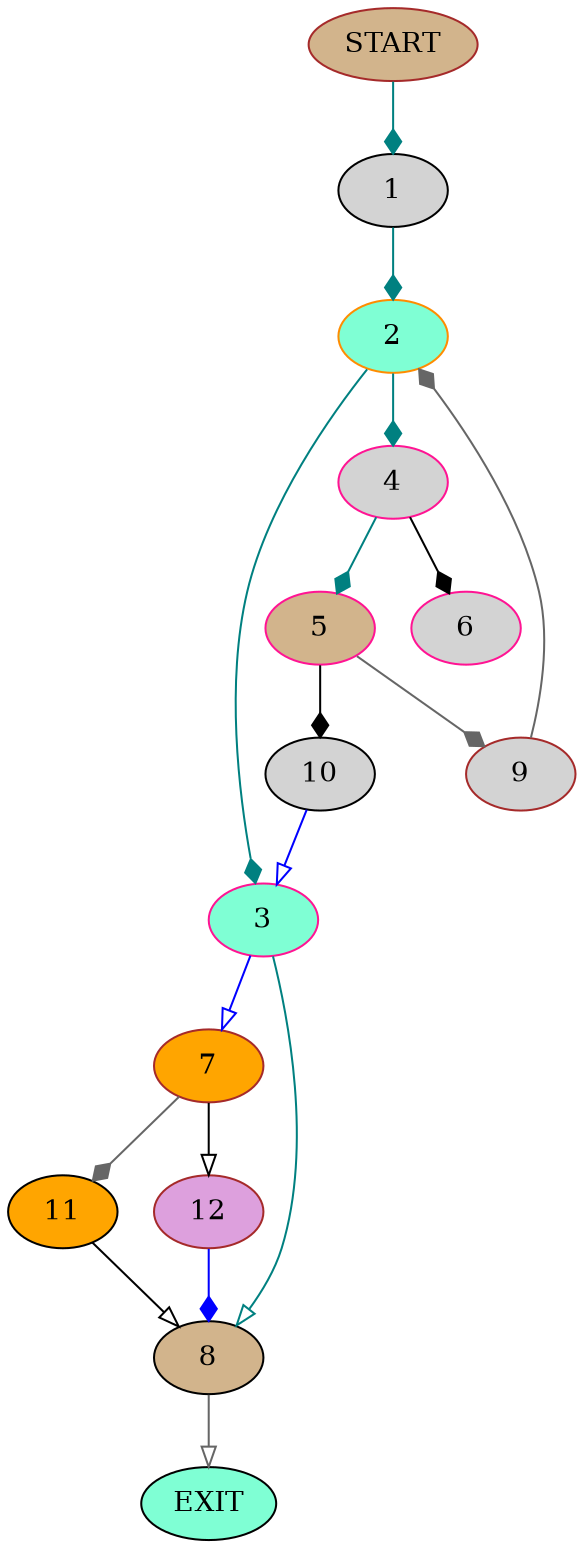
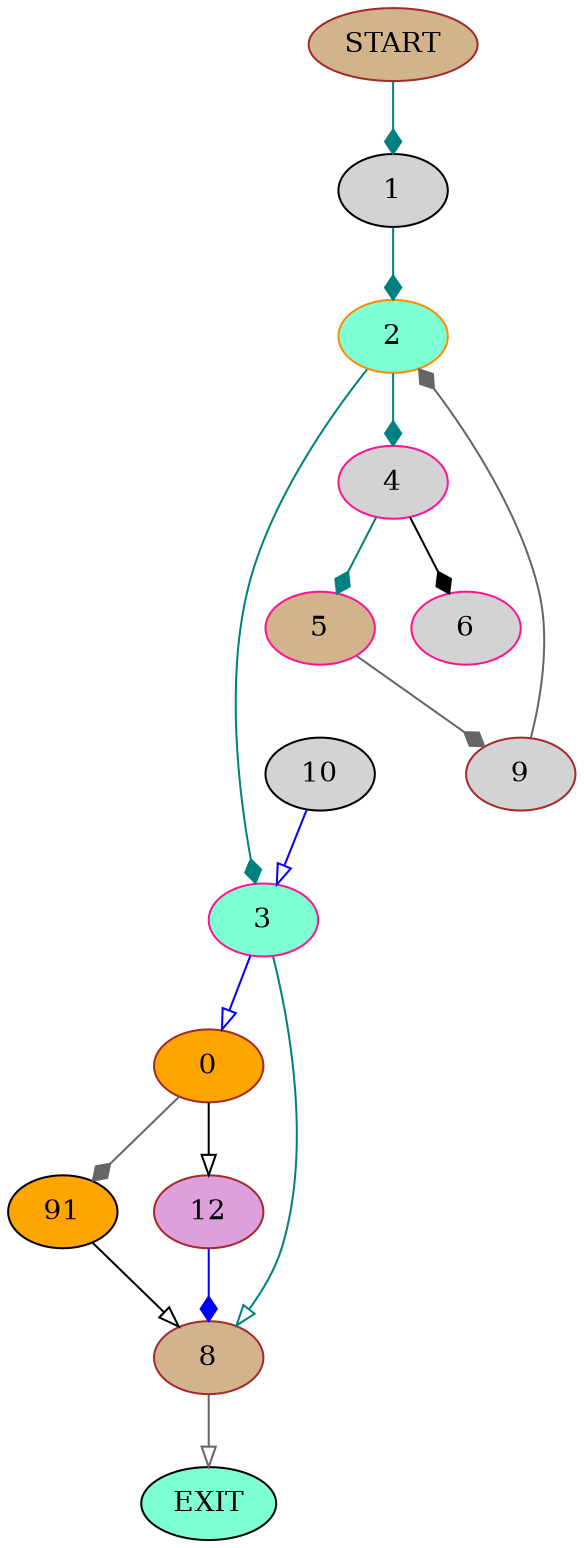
(320, 689) -> none
(209, 1066) -> (209, 1066)
(63, 1212) -> (63, 1212)
(209, 1358) -> (209, 1358)
